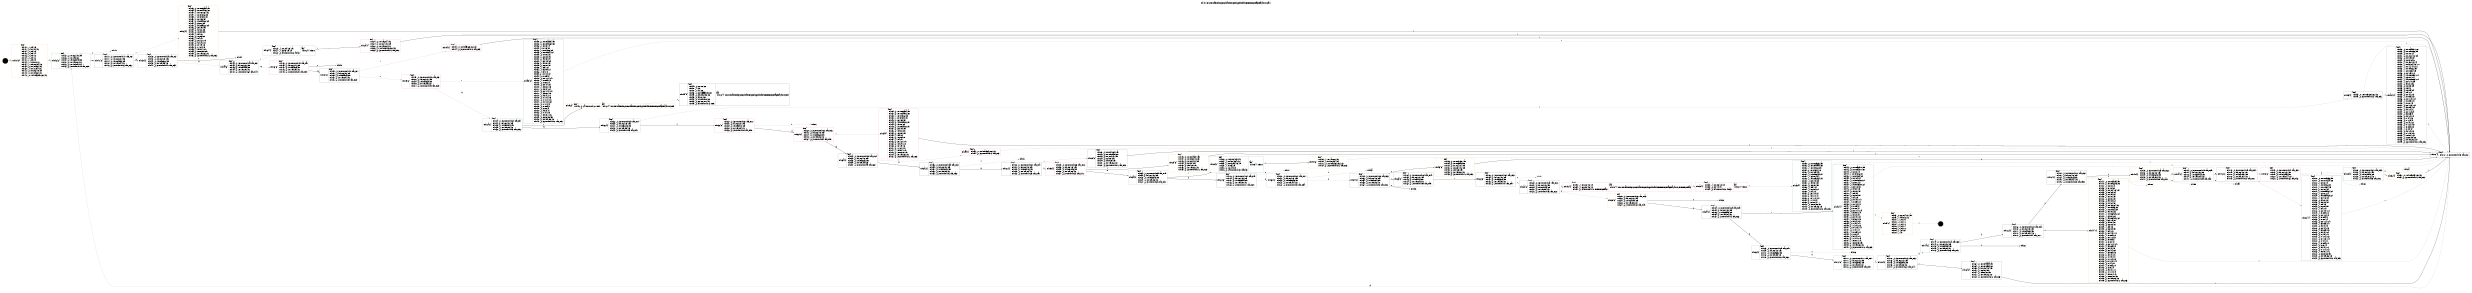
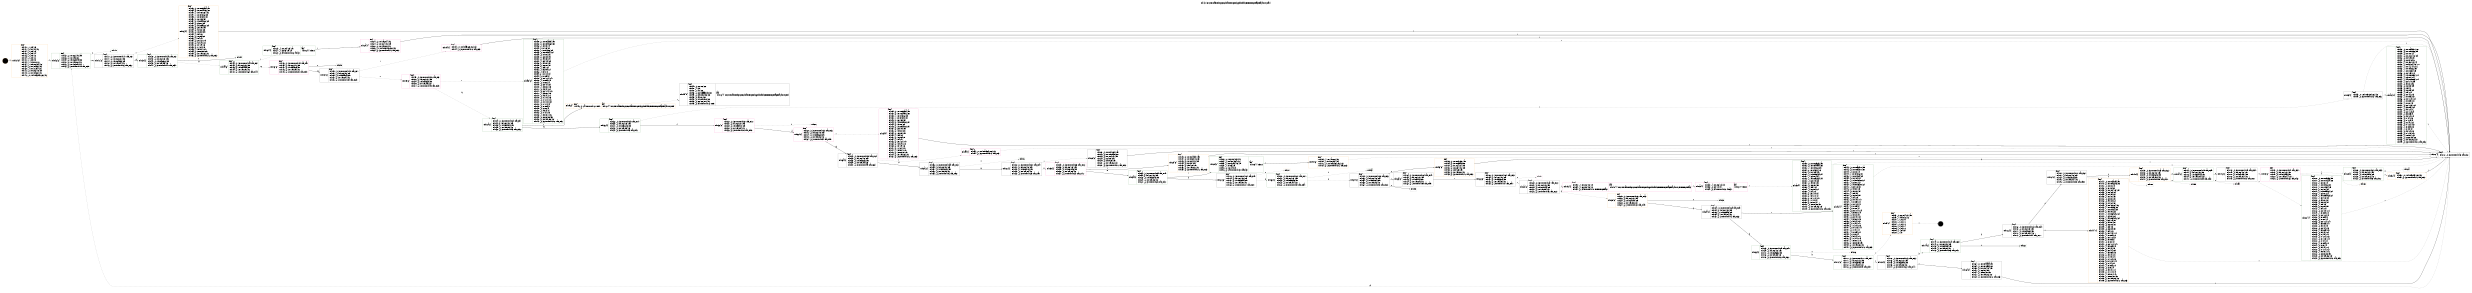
(1877, 216) -> (1883, 247)
